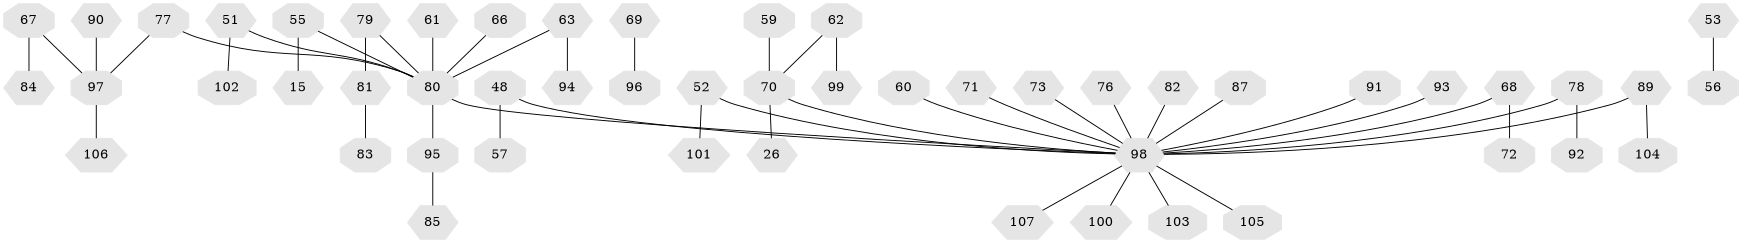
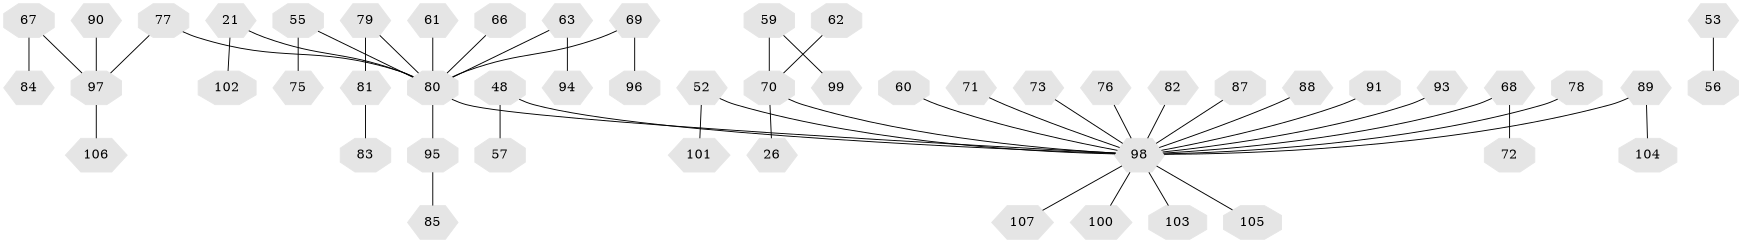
(231, 21) -> (231, 21)
none -> (535, 54)
(837, 54) -> (798, 50)
(298, 88) -> (298, 88)
none -> (1308, 88)
(1577, 155) -> none
